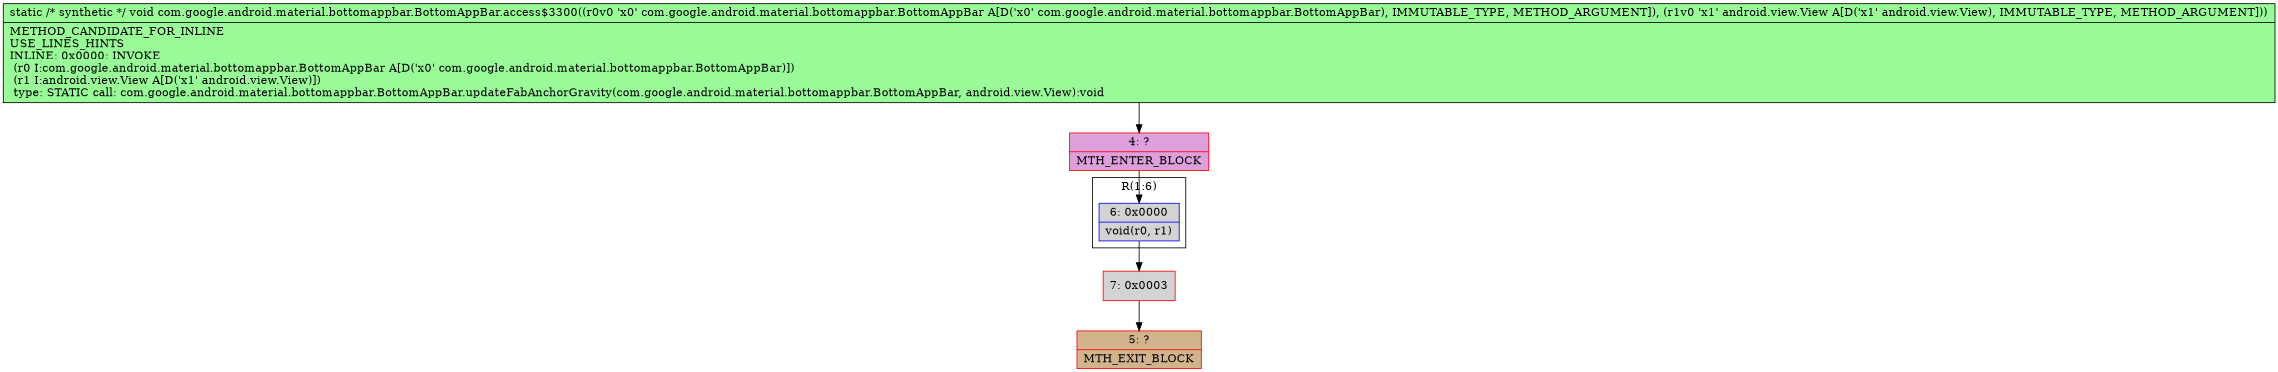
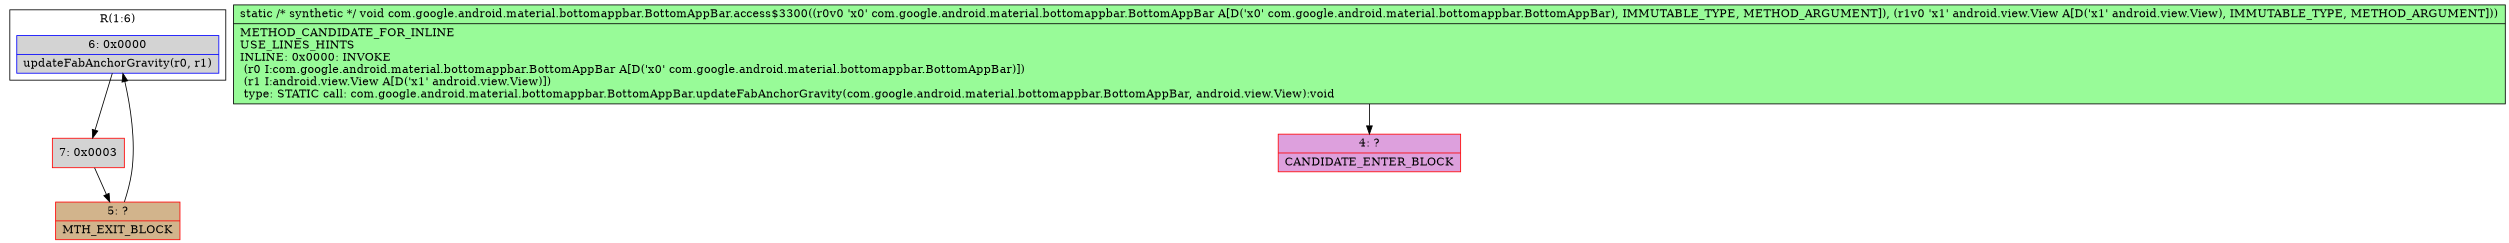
(1139, 161) -> (1369, 162)
(1139, 183) -> (133, 142)
(1139, 231) -> (118, 63)
